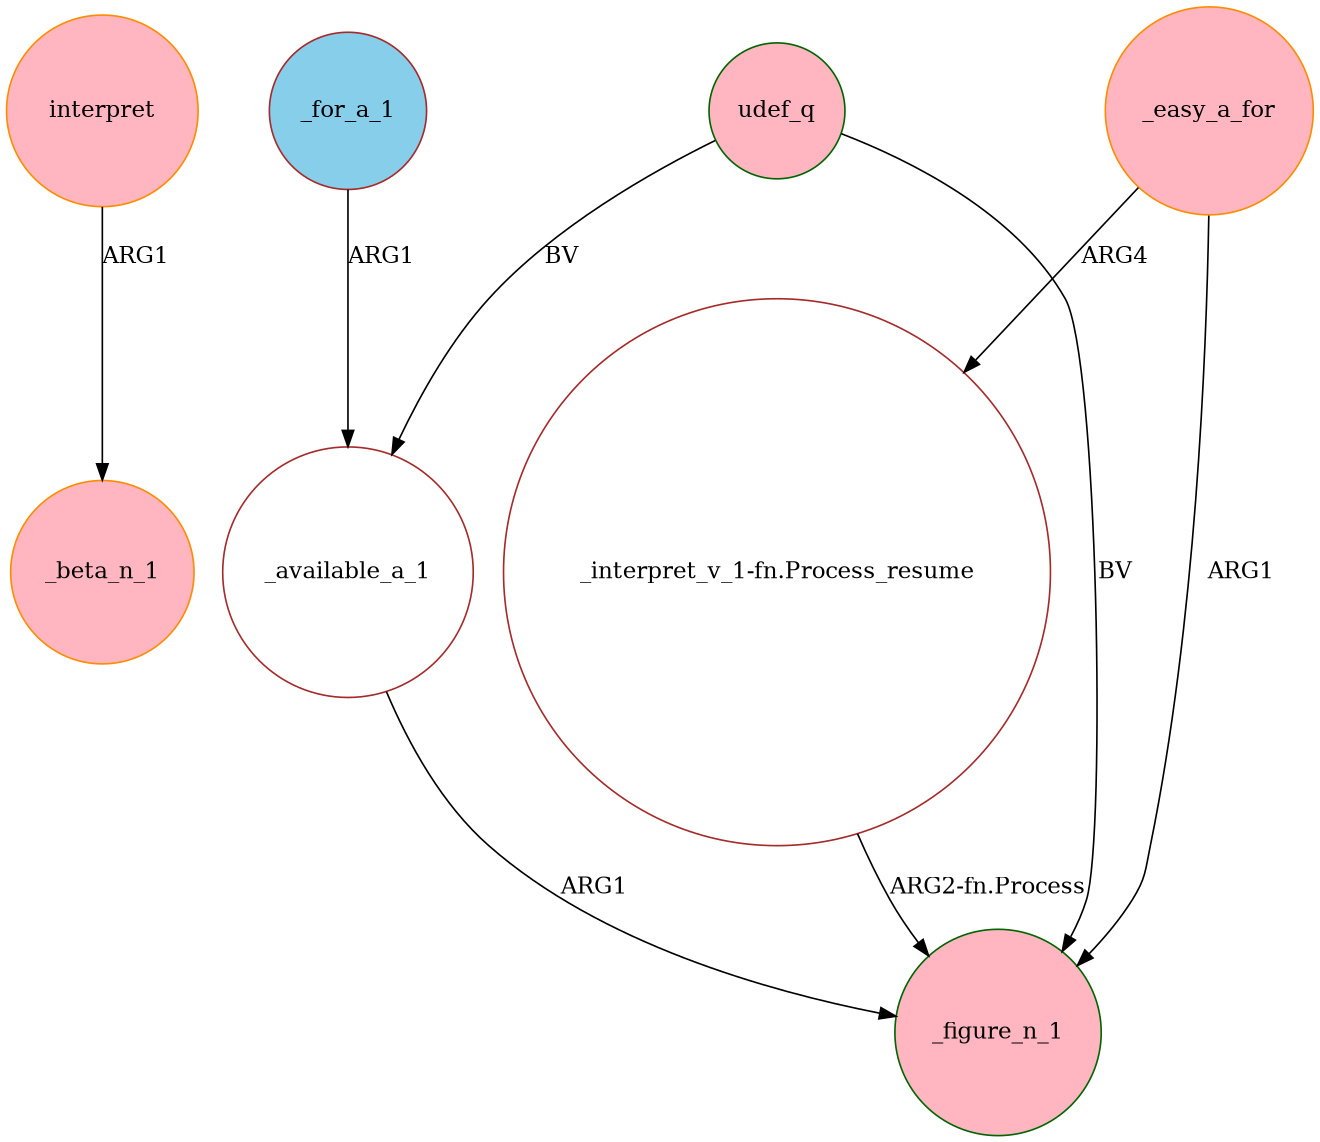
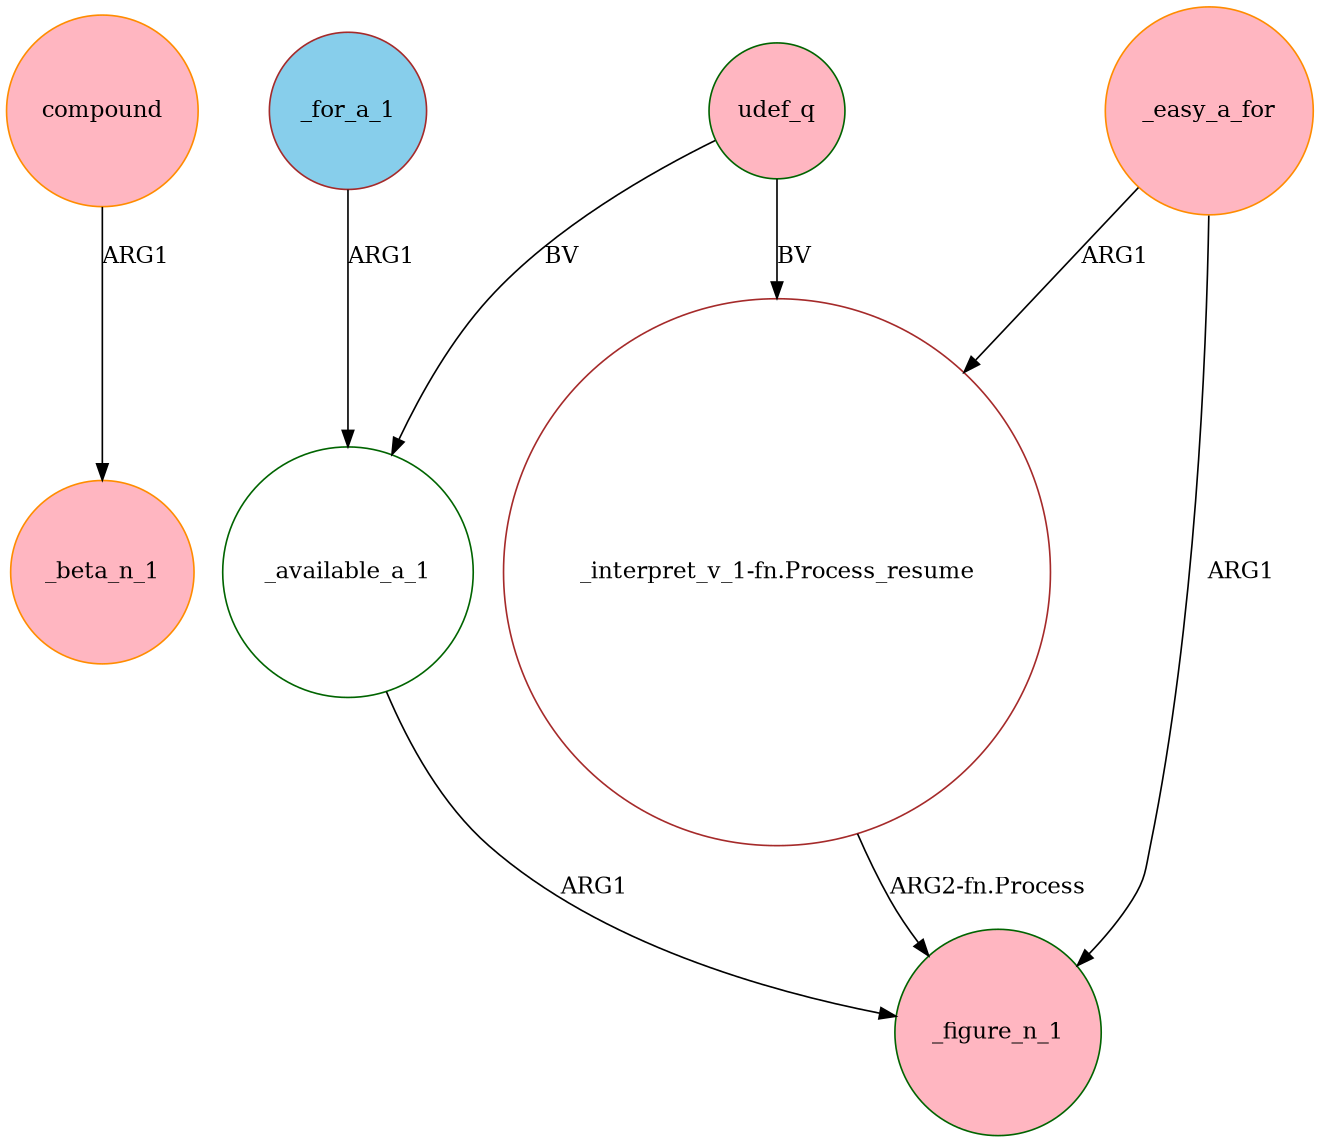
(102, 111) -> (102, 111)
(1115, 257) -> (1115, 257)
(1090, 477) -> (777, 230)
(348, 572) -> (348, 572)
